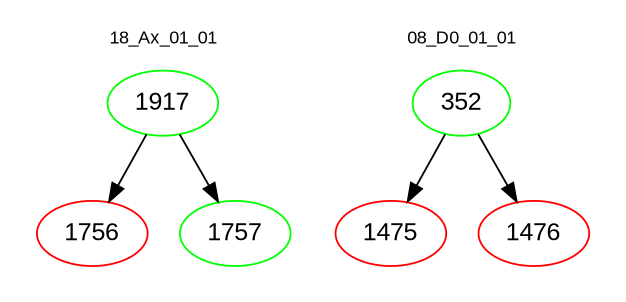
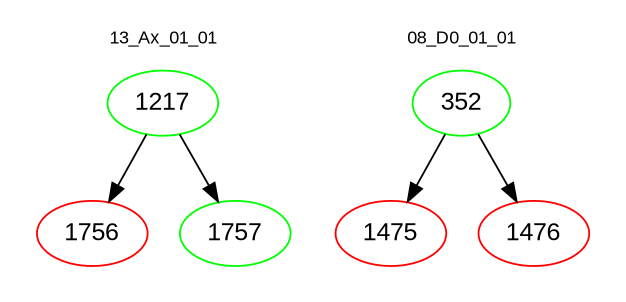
(164, 39) -> (164, 39)
(163, 103) -> (163, 103)
